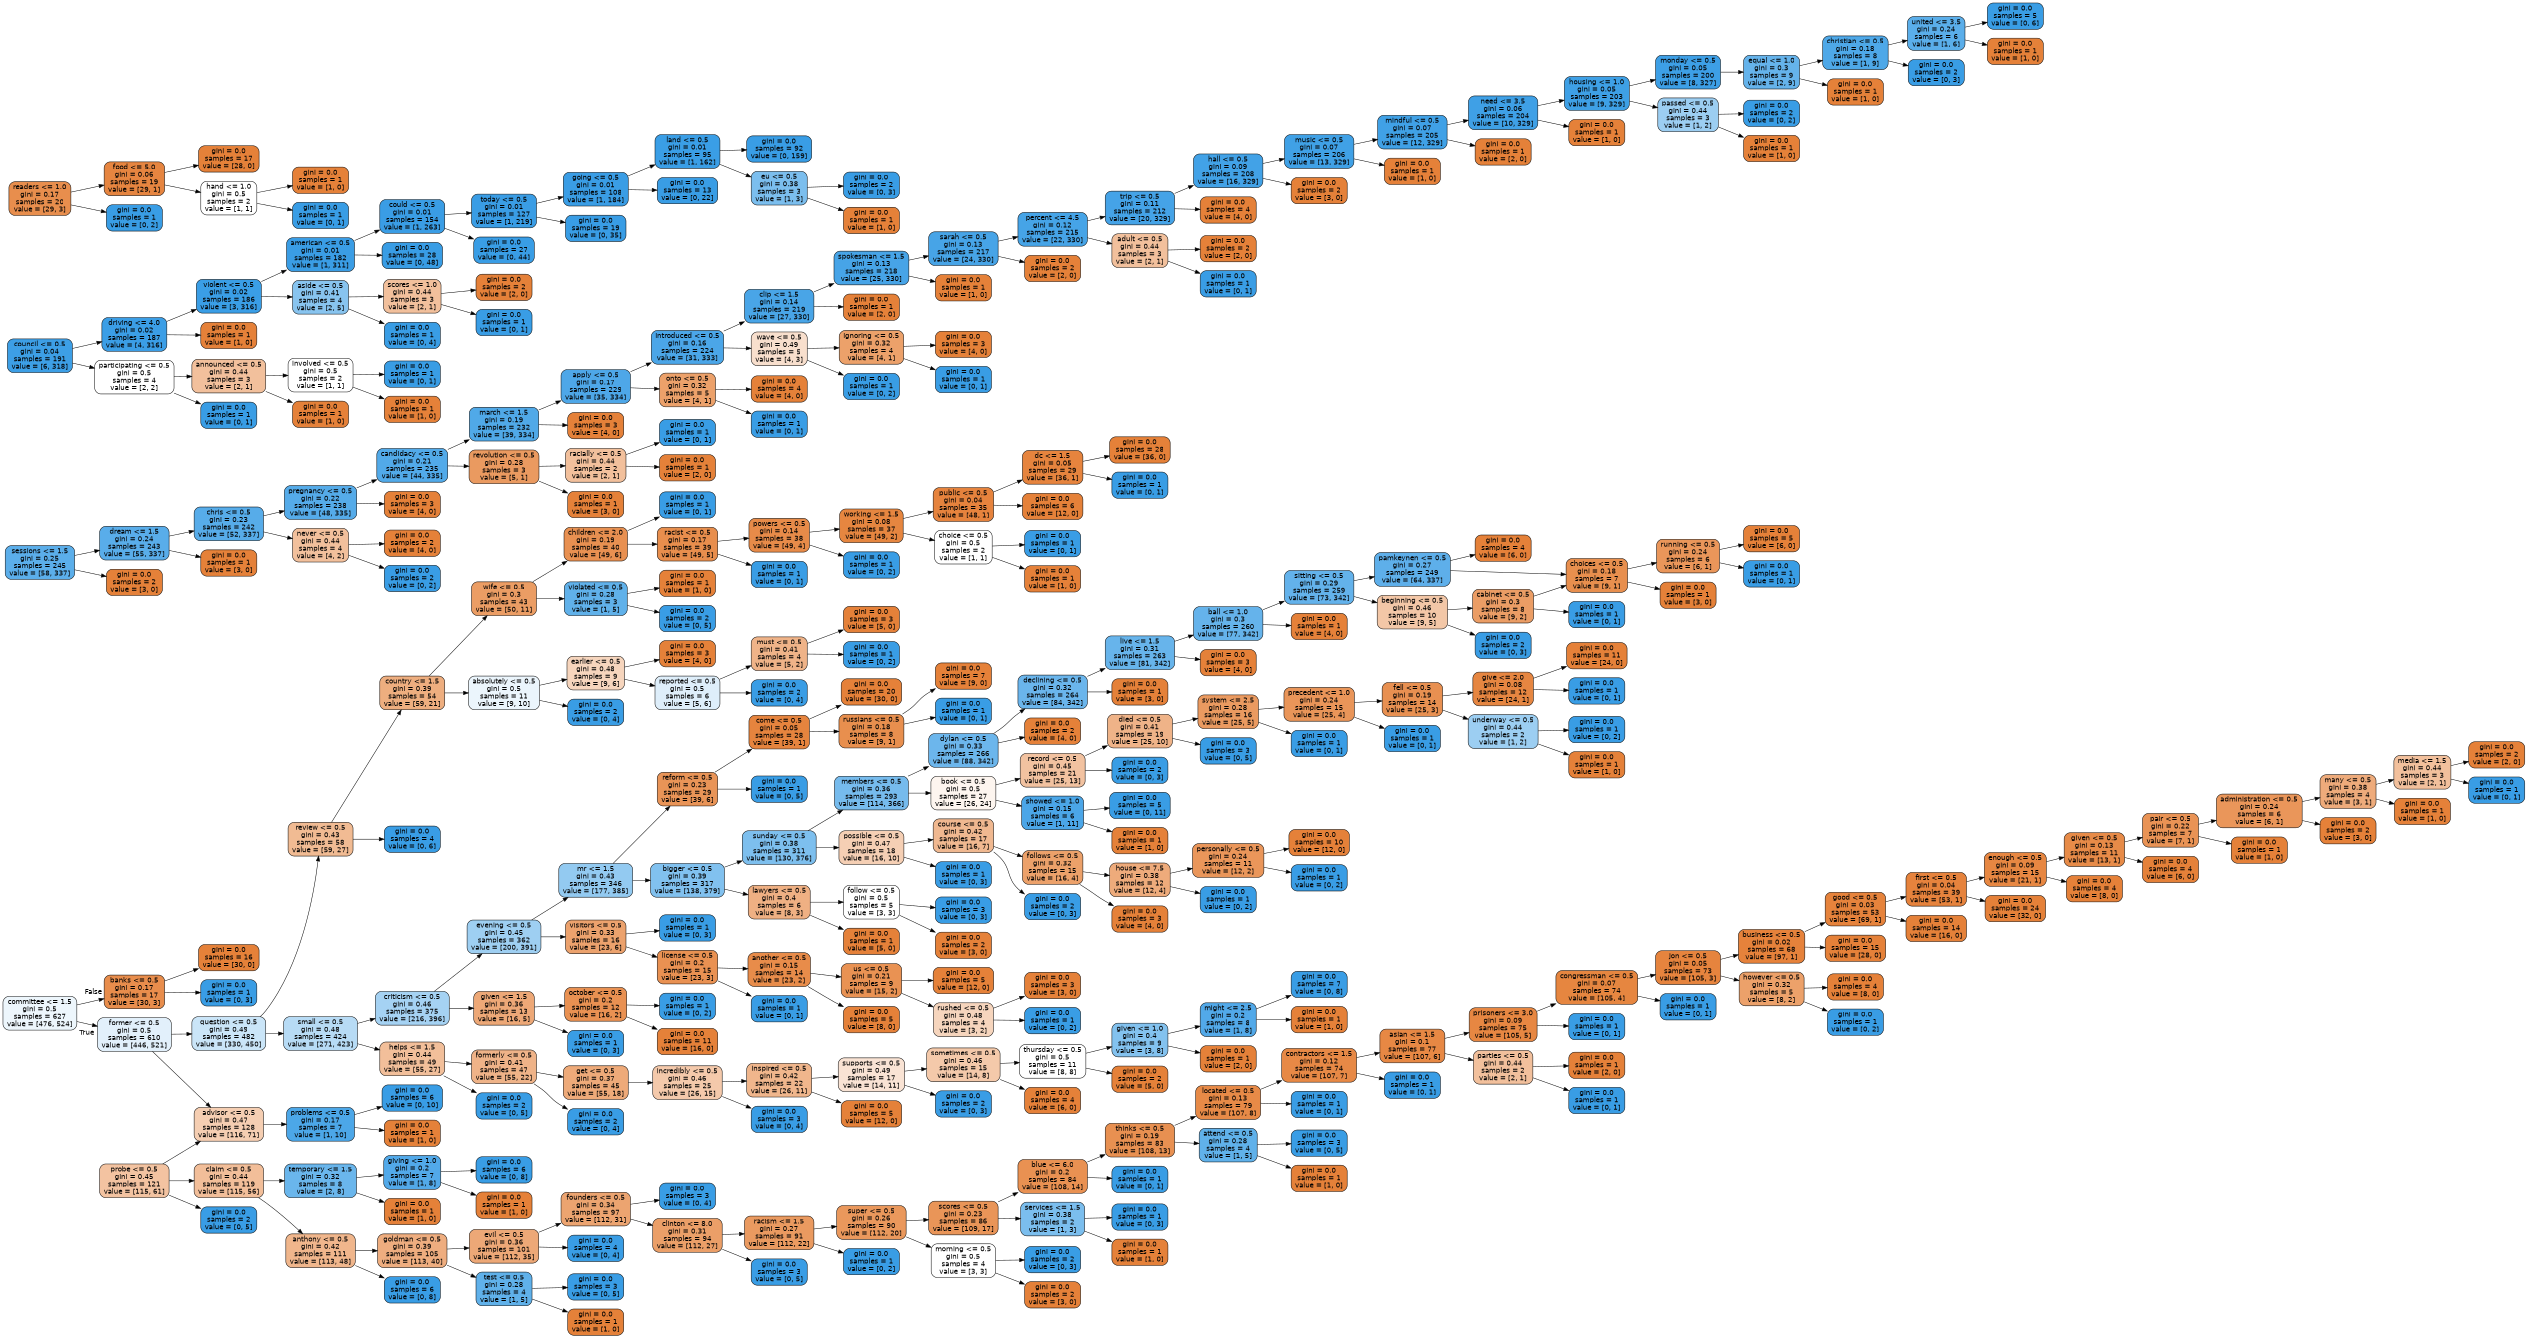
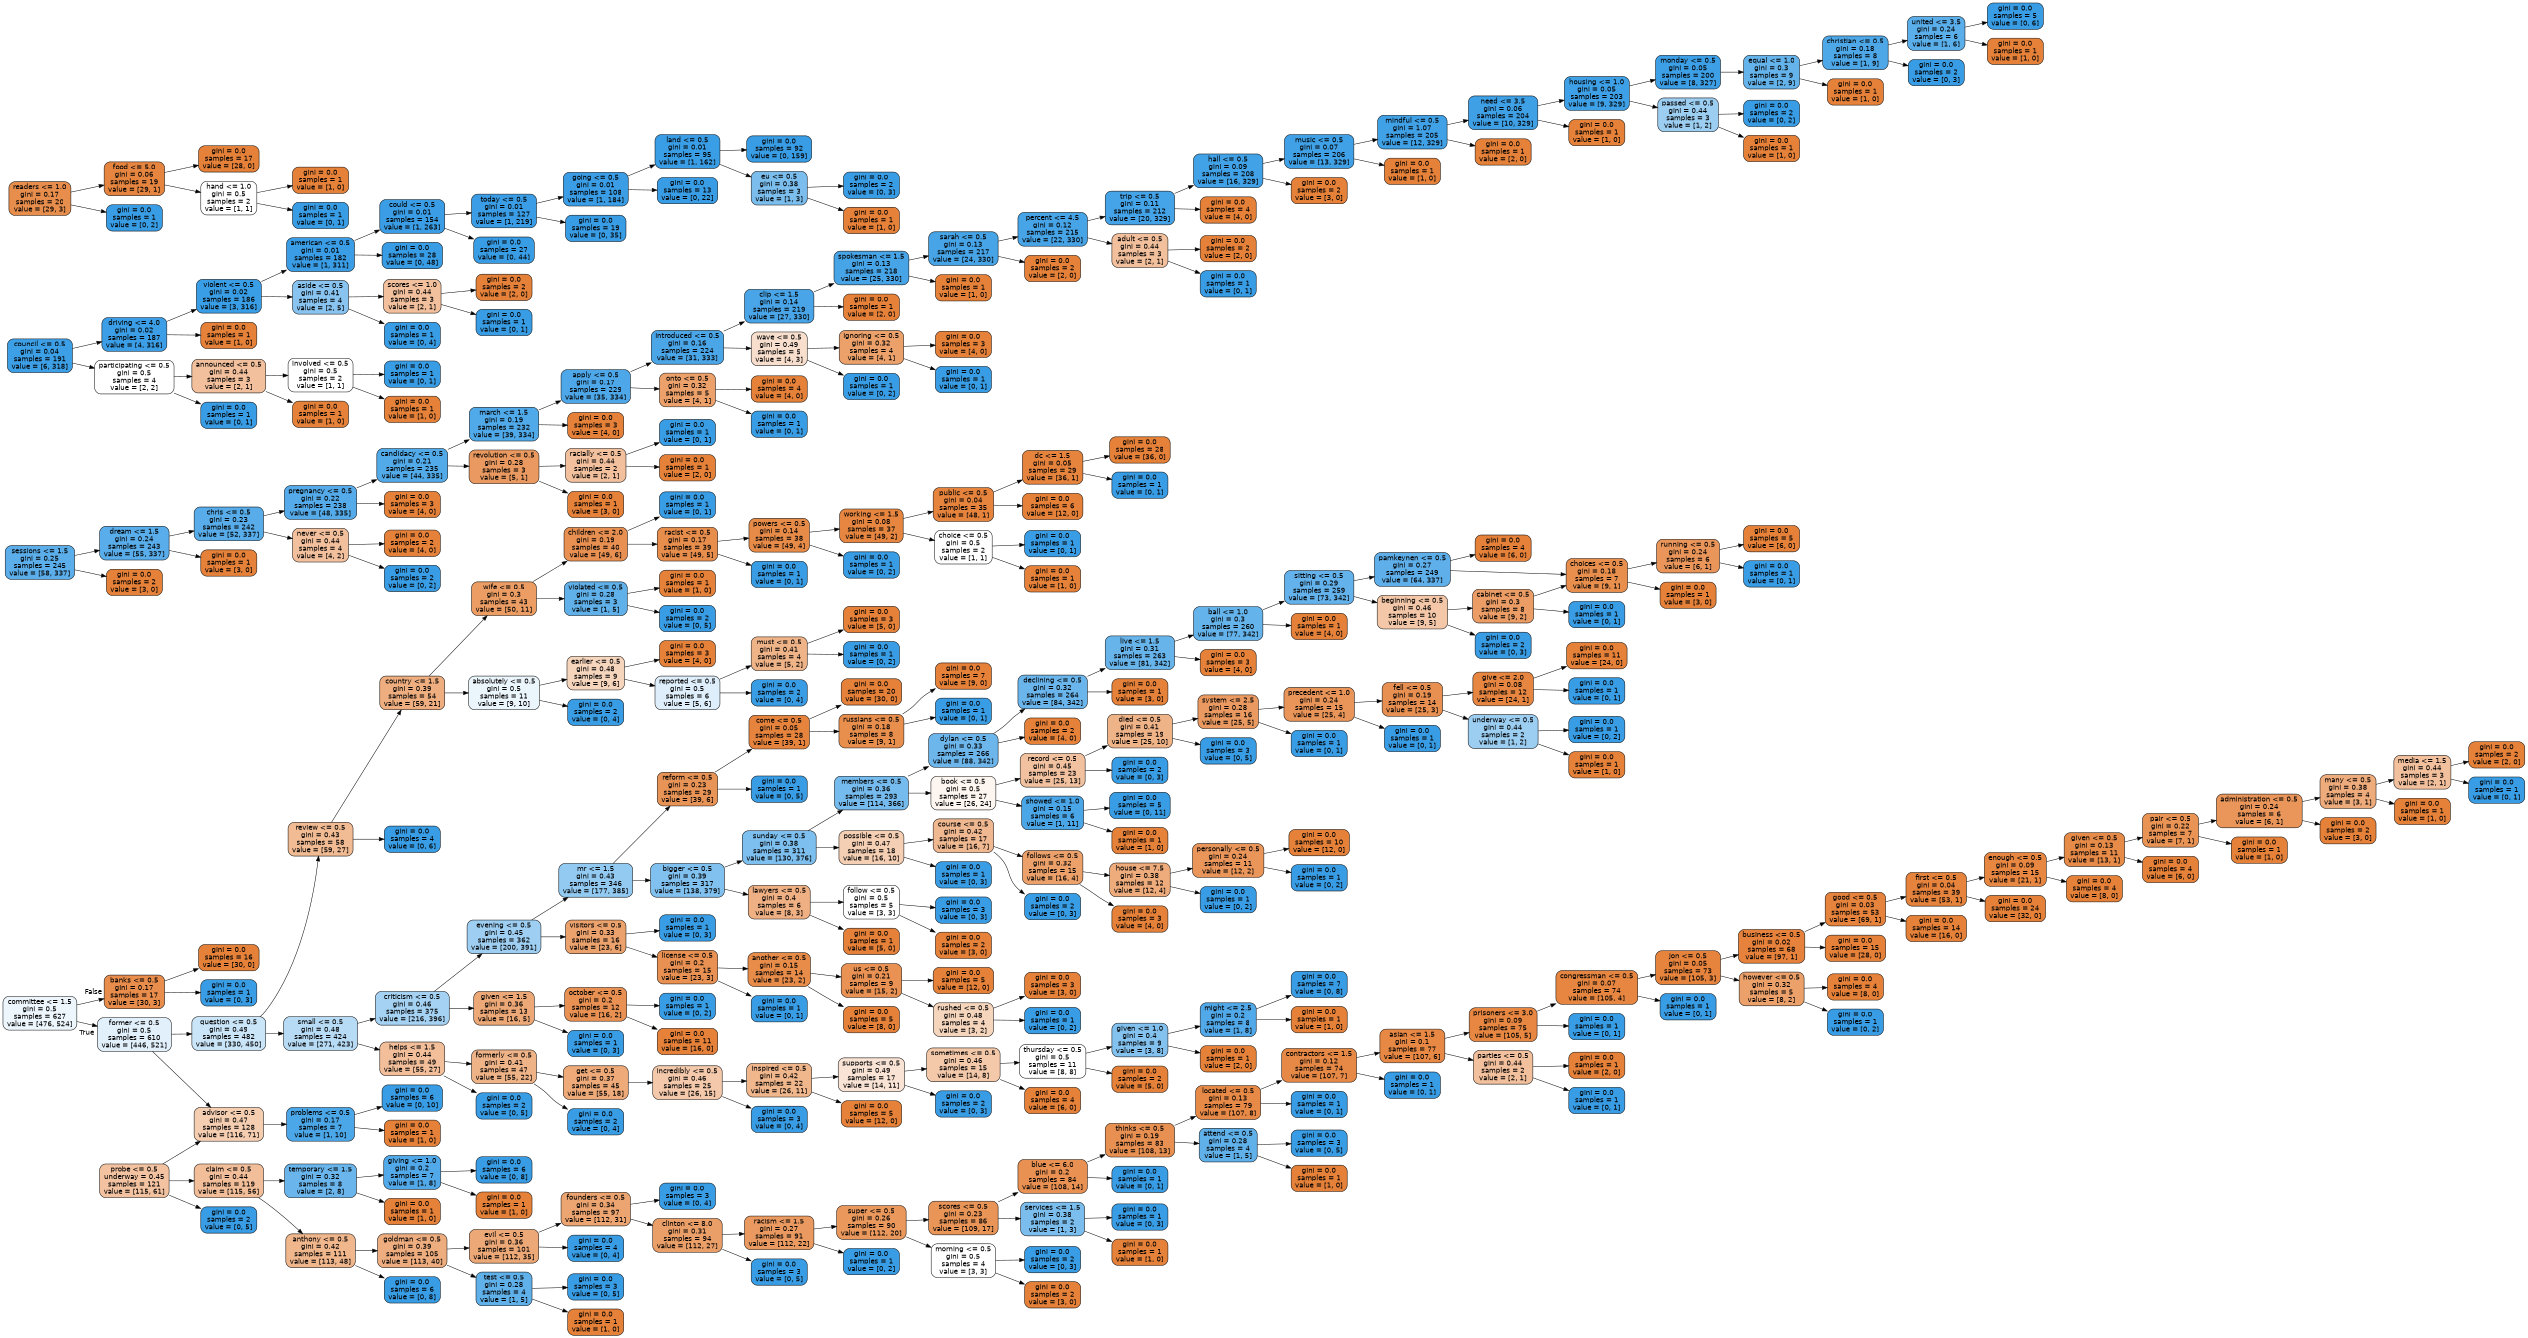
(1412, 132) -> (1412, 132)
(1053, 770) -> (1053, 770)
(134, 1181) -> (134, 1181)
